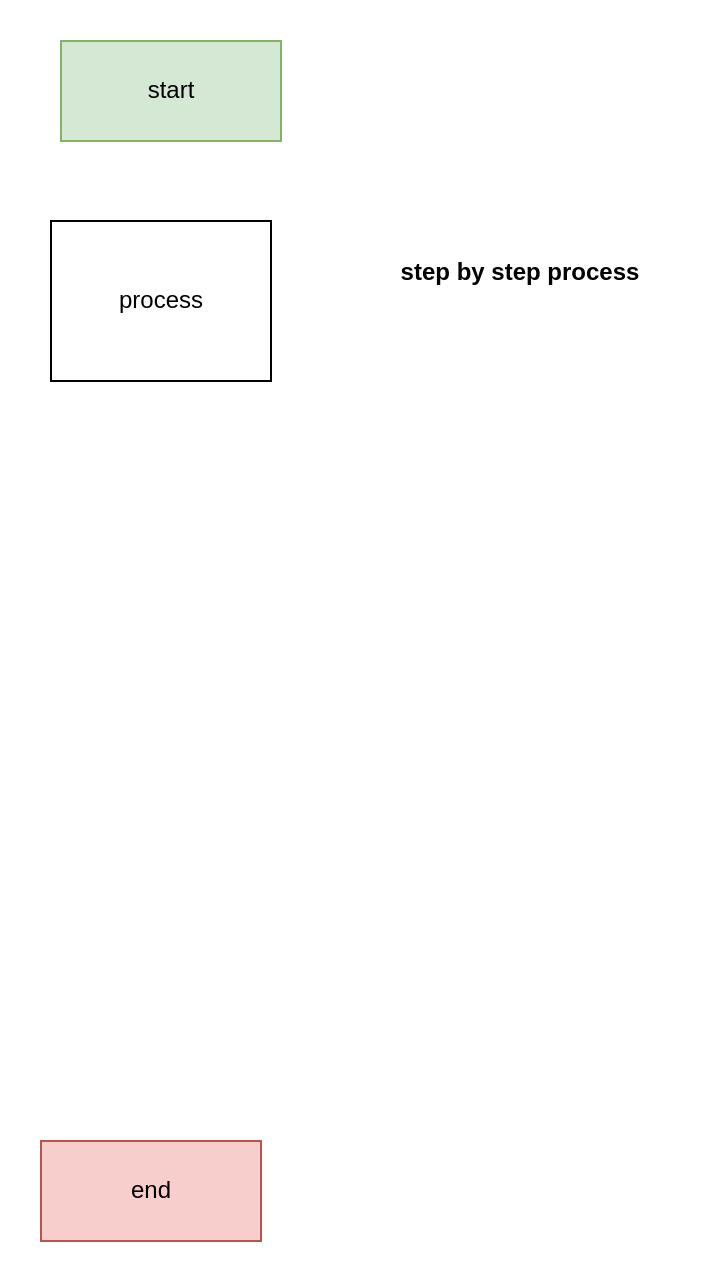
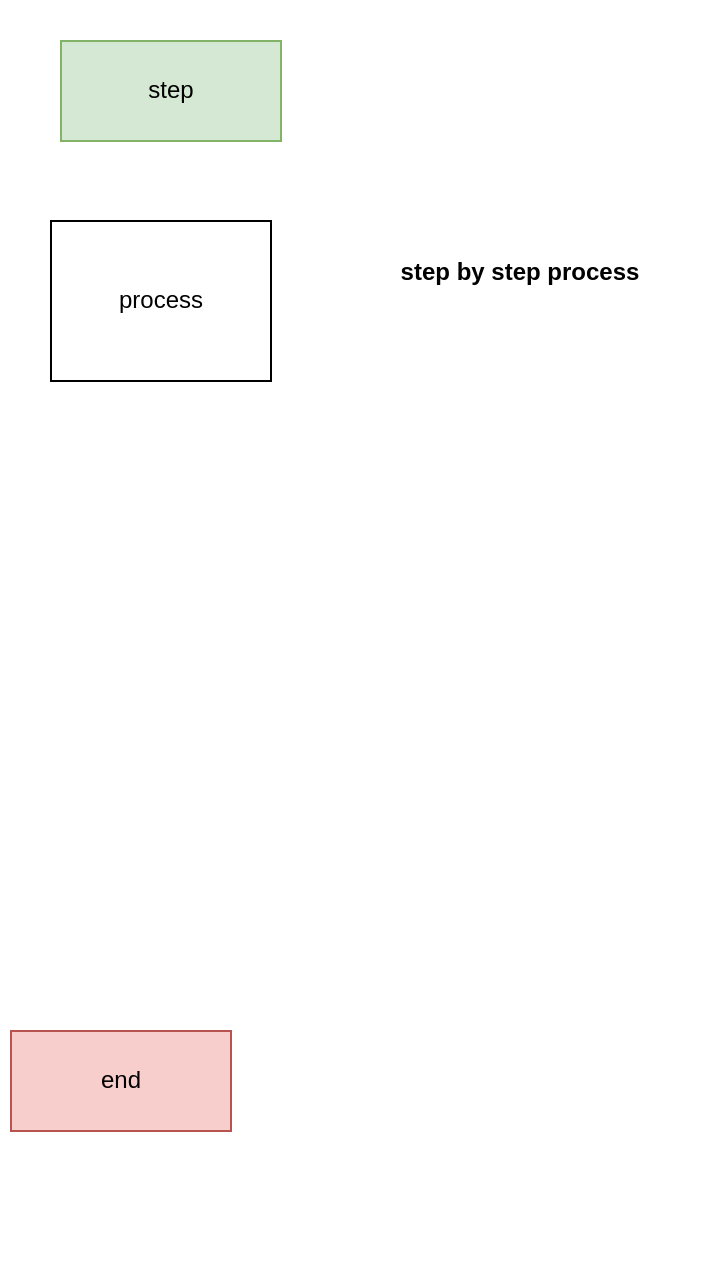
(172, 91) -> (172, 91)
(151, 1191) -> (121, 1081)
